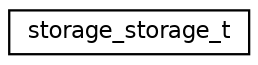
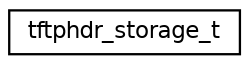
(129, 32) -> (125, 32)
